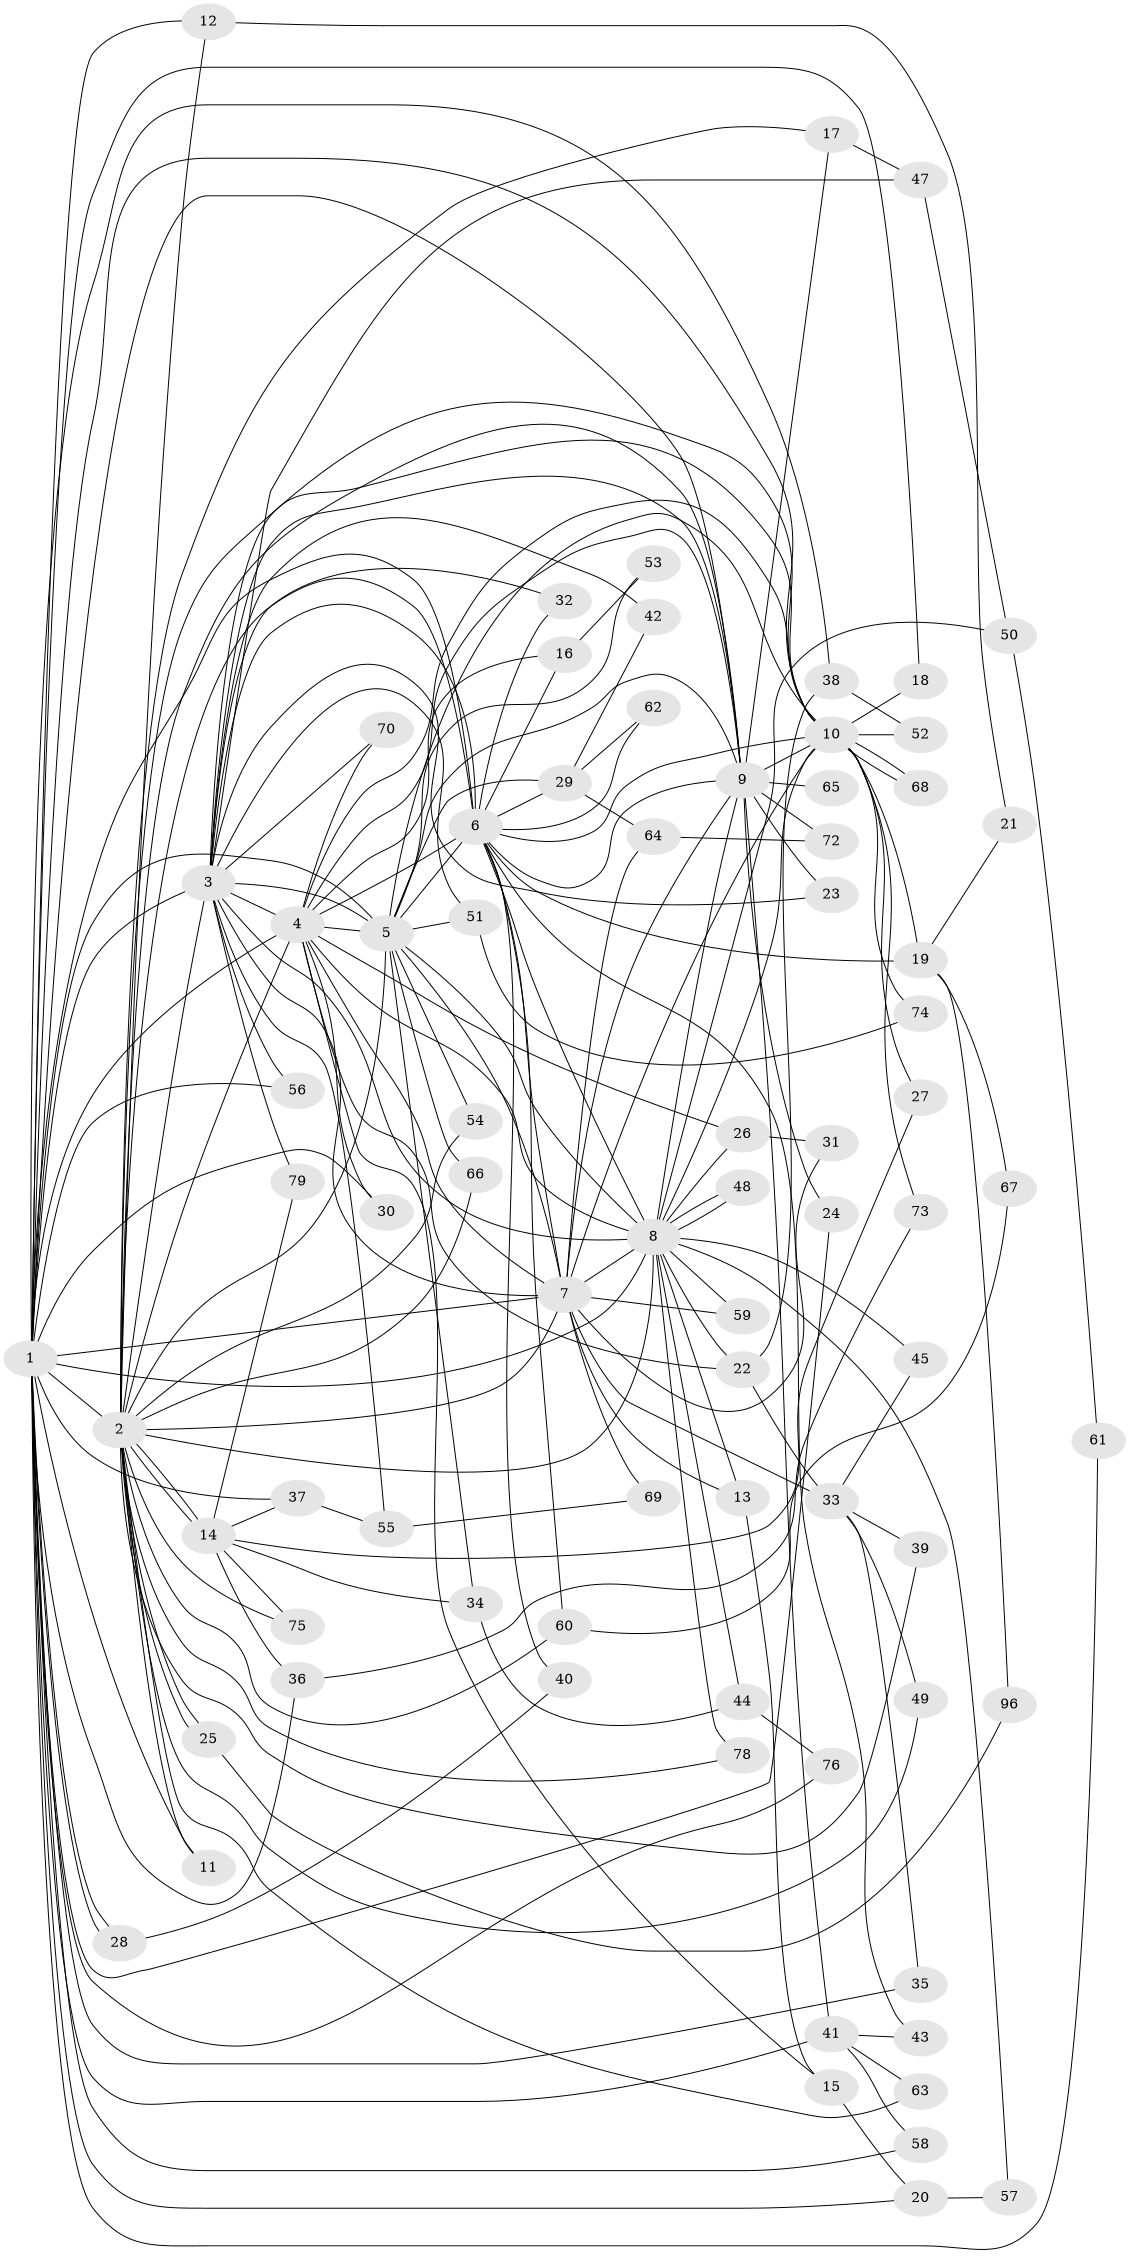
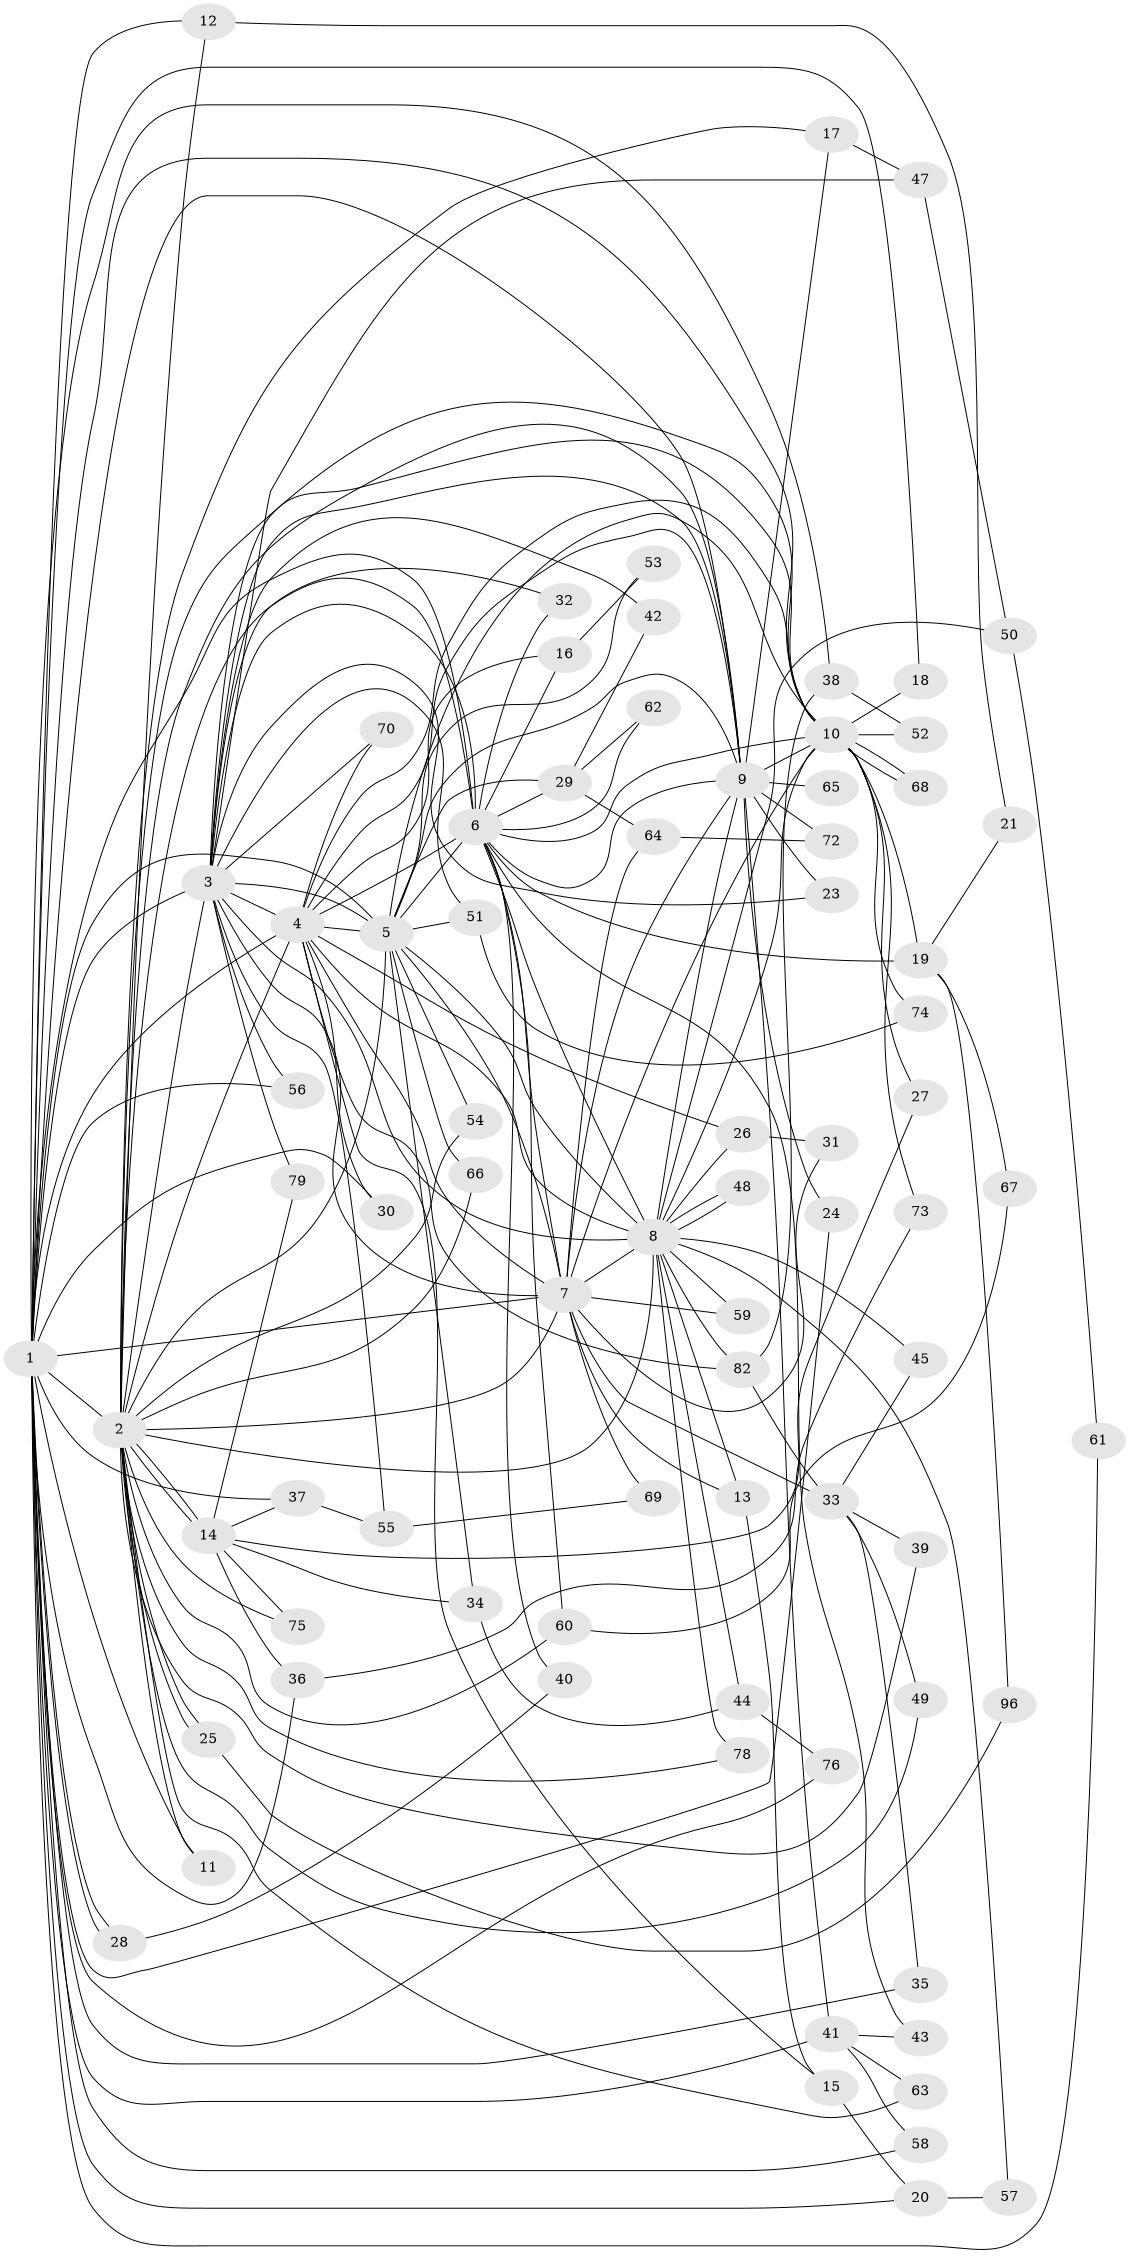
(743, 1370) -> (743, 1370)
(356, 1384) -> none
